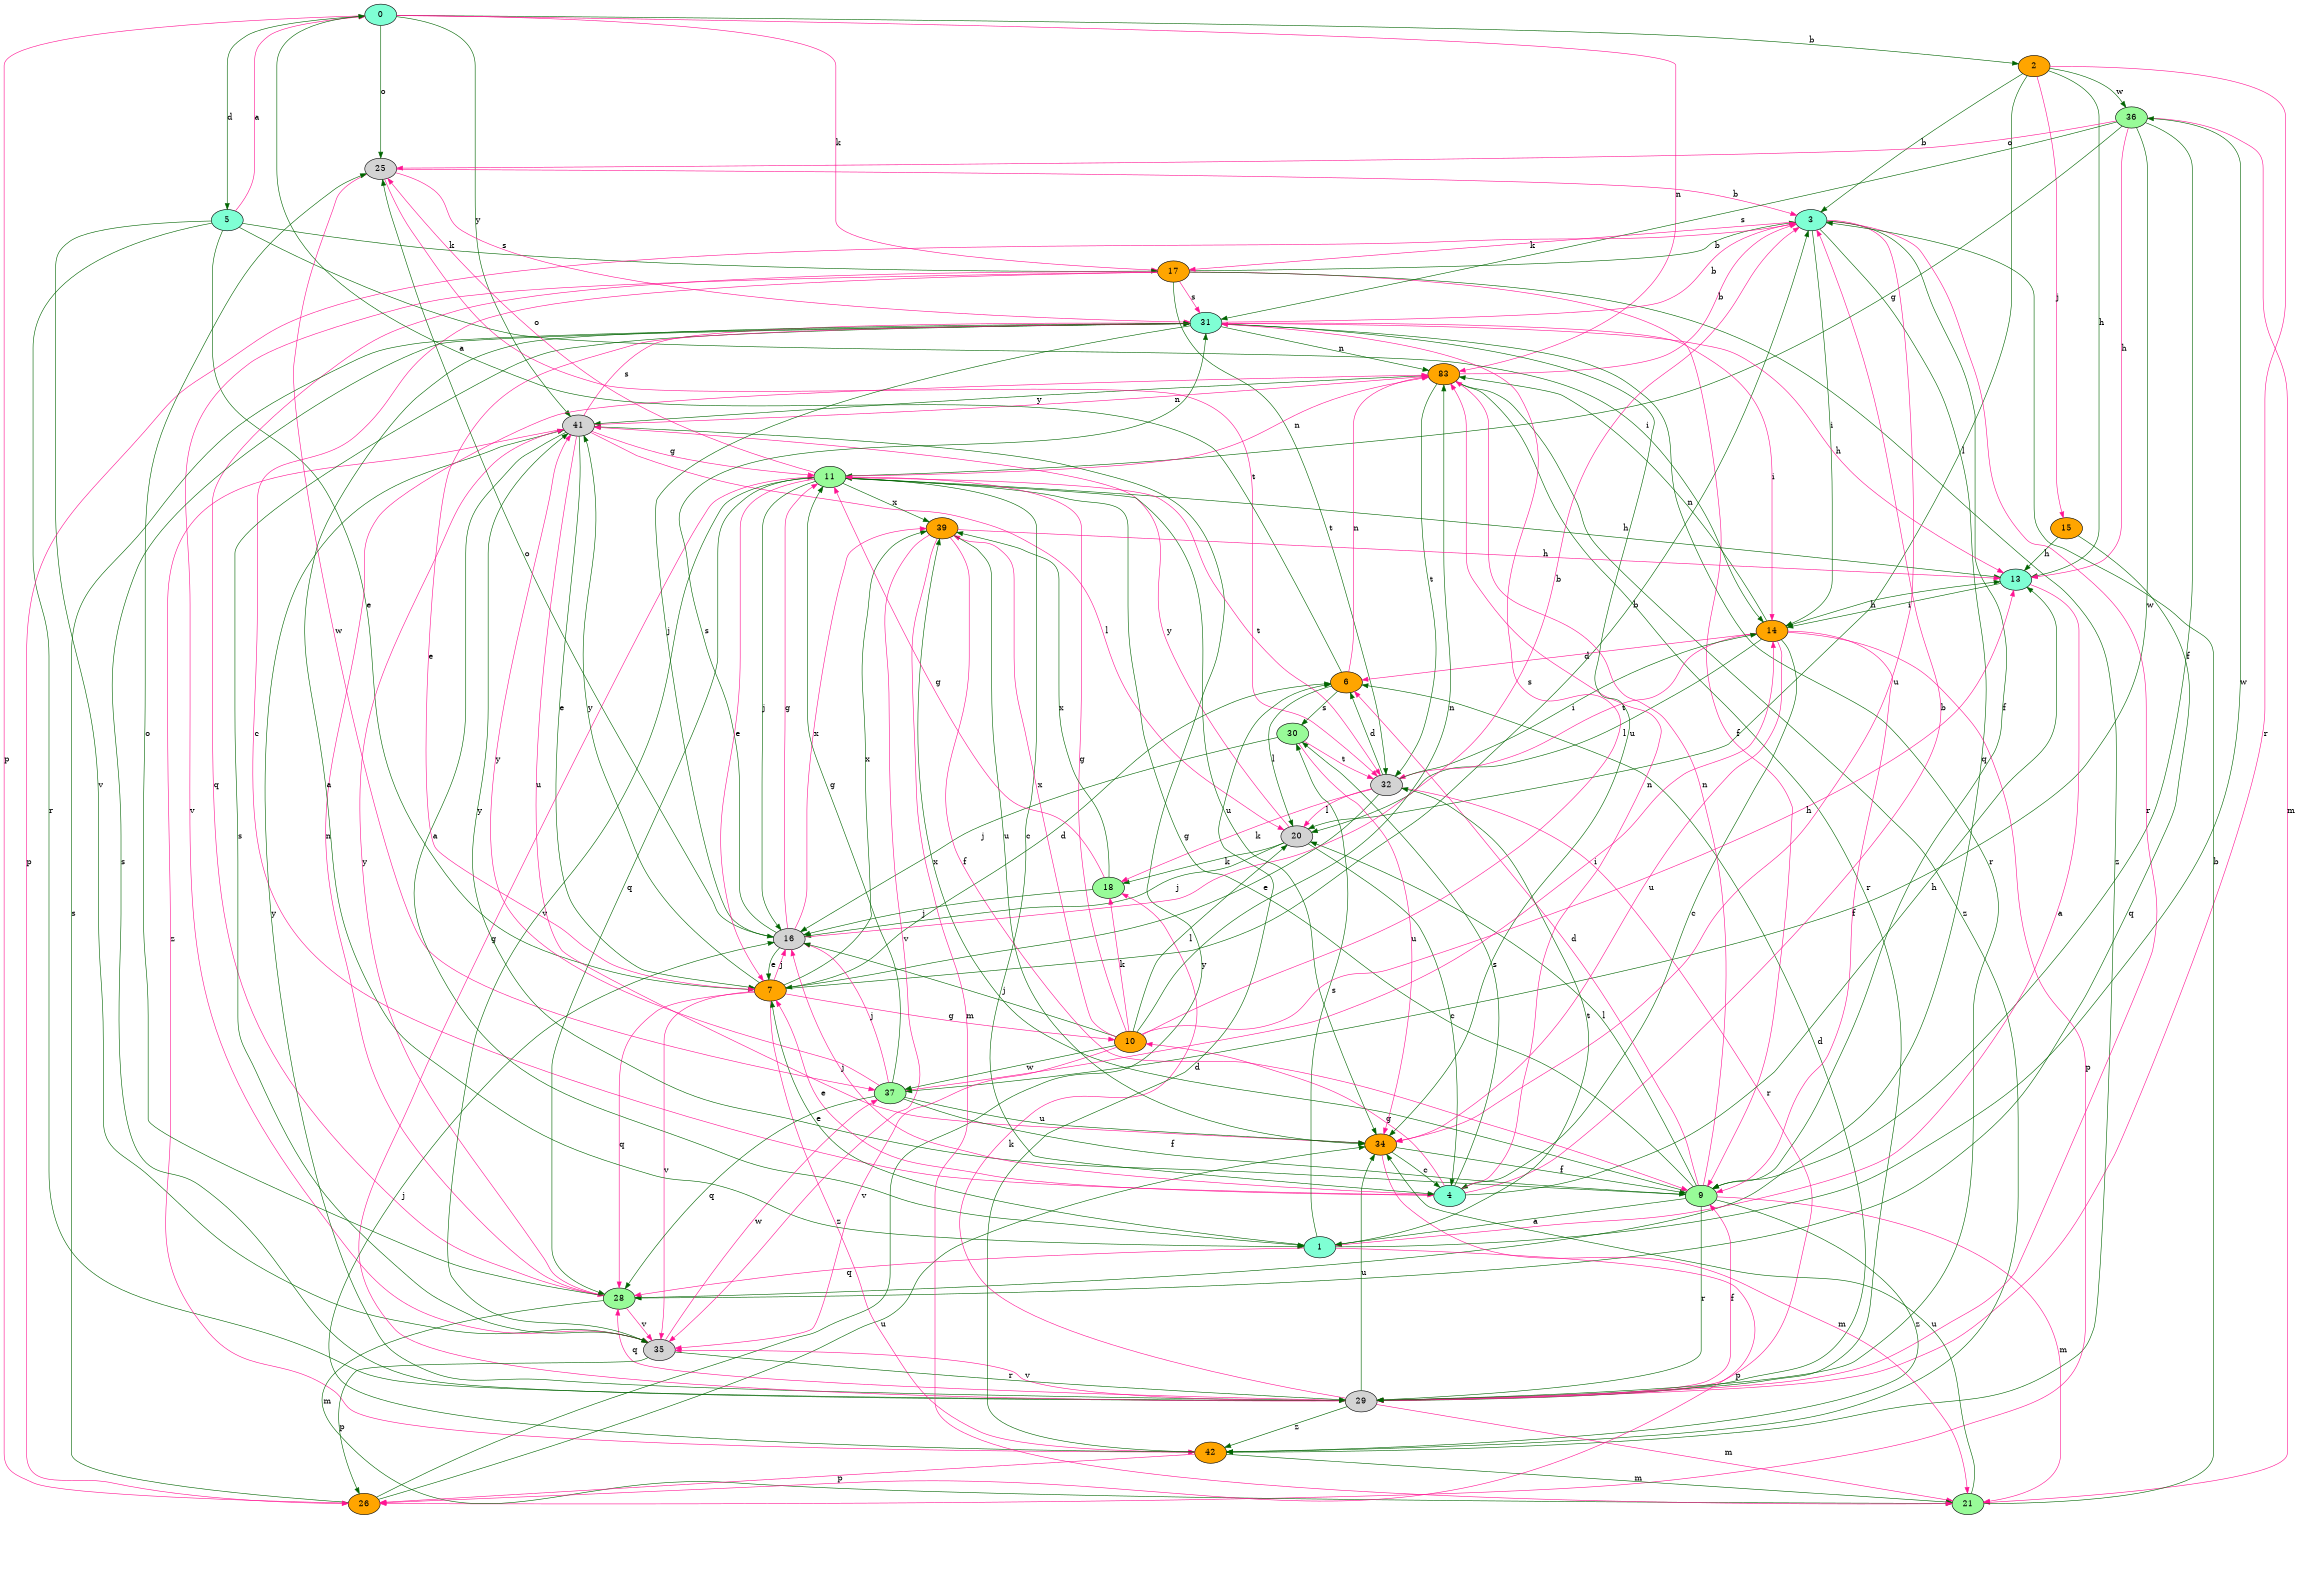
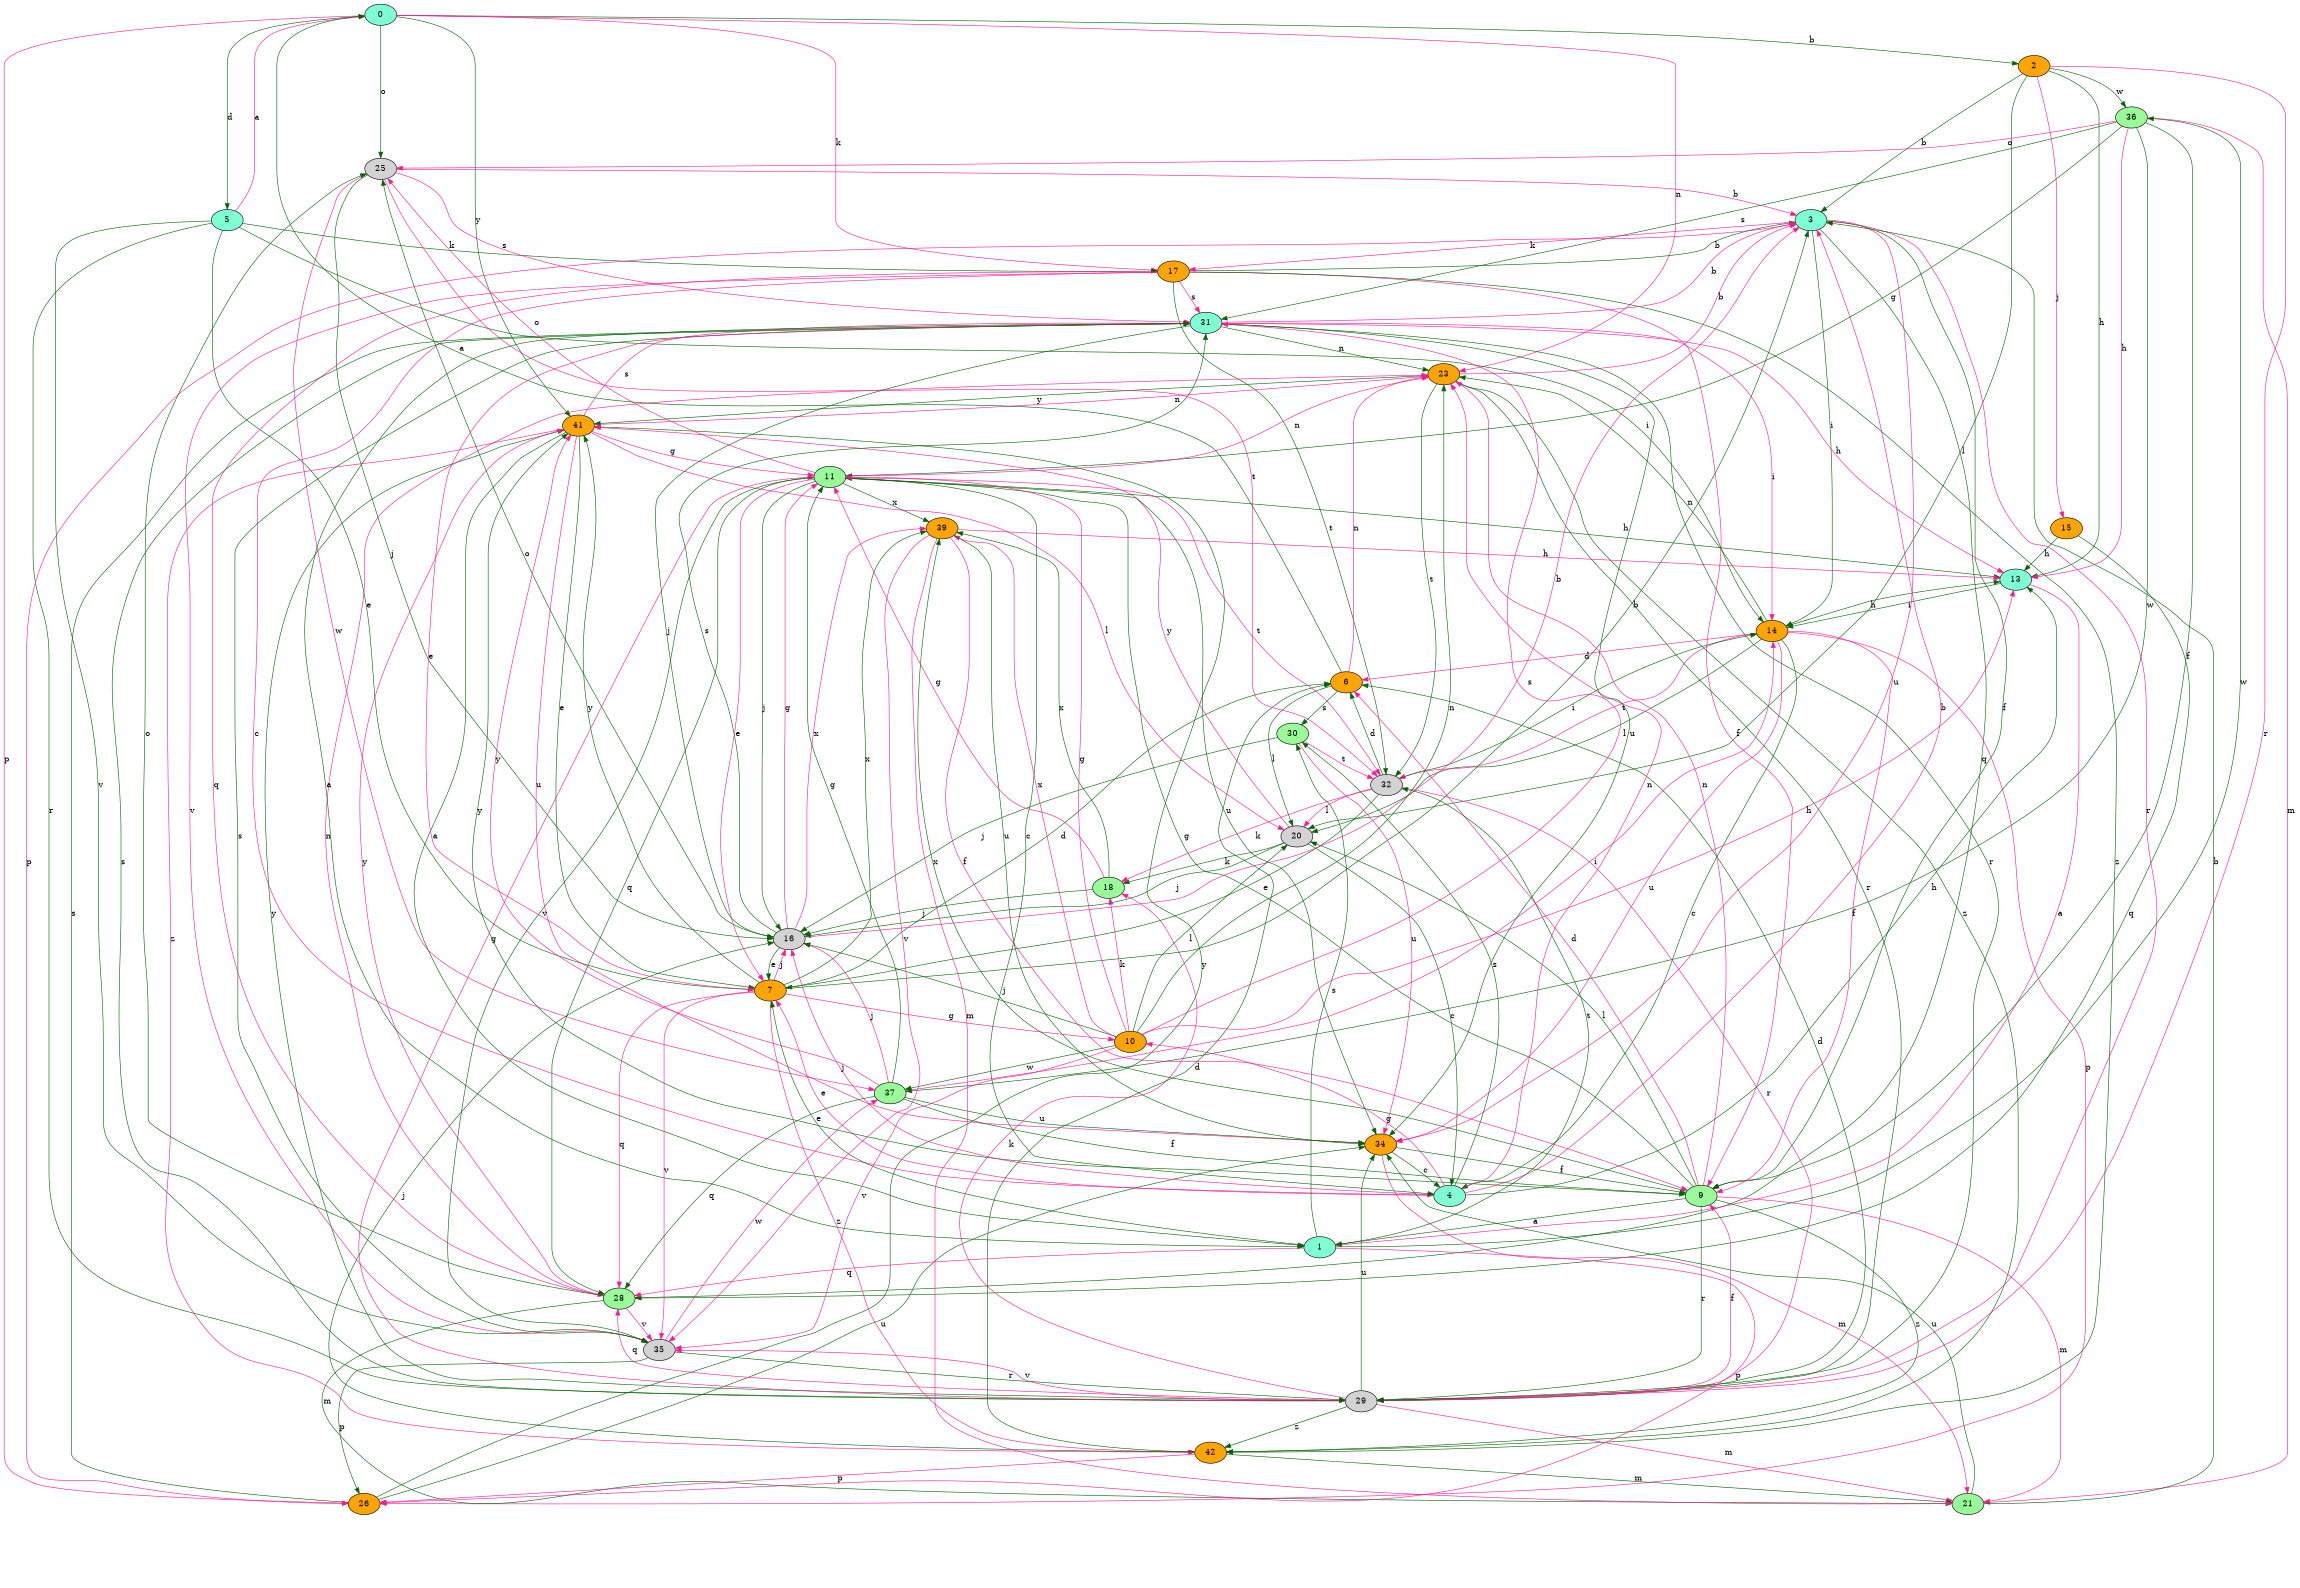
(1444, 374) -> (1444, 374)
(578, 426) -> (578, 426)
none -> (419, 637)
